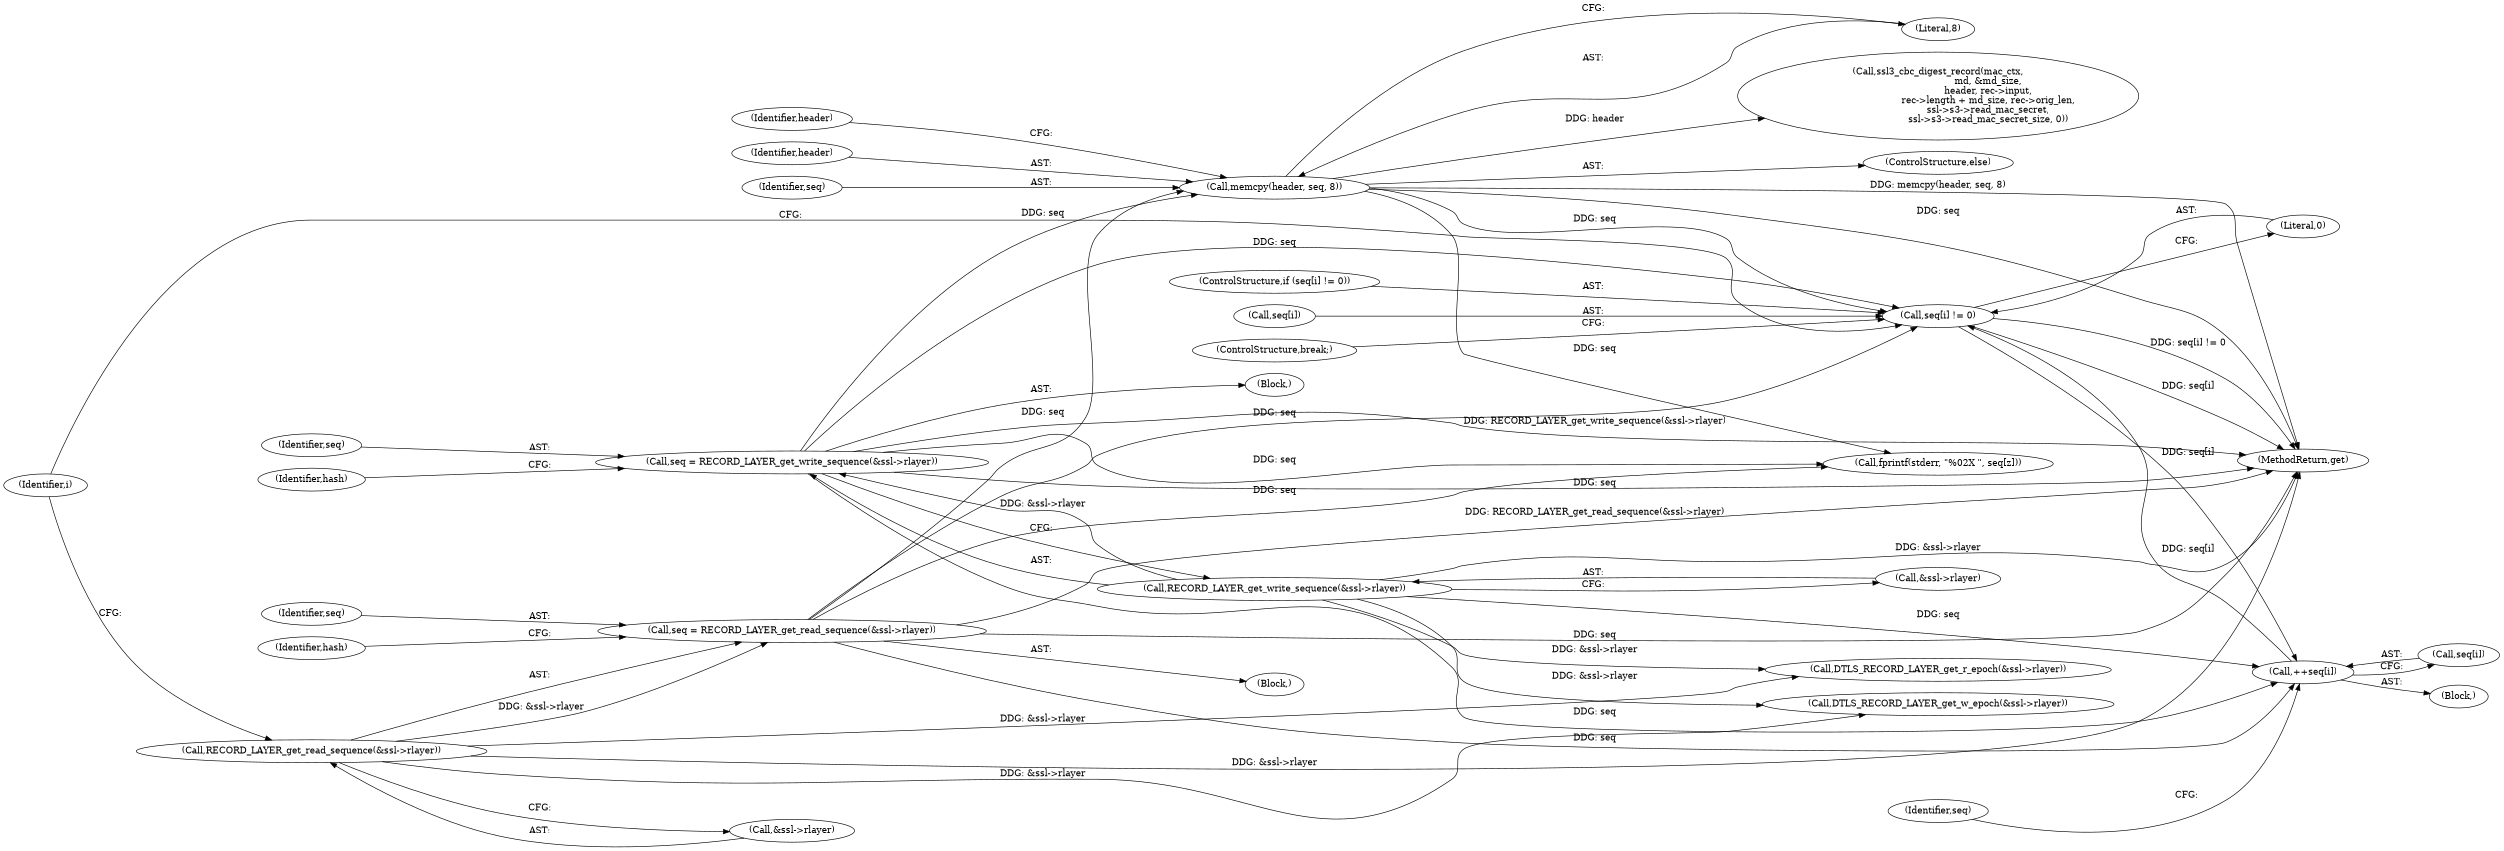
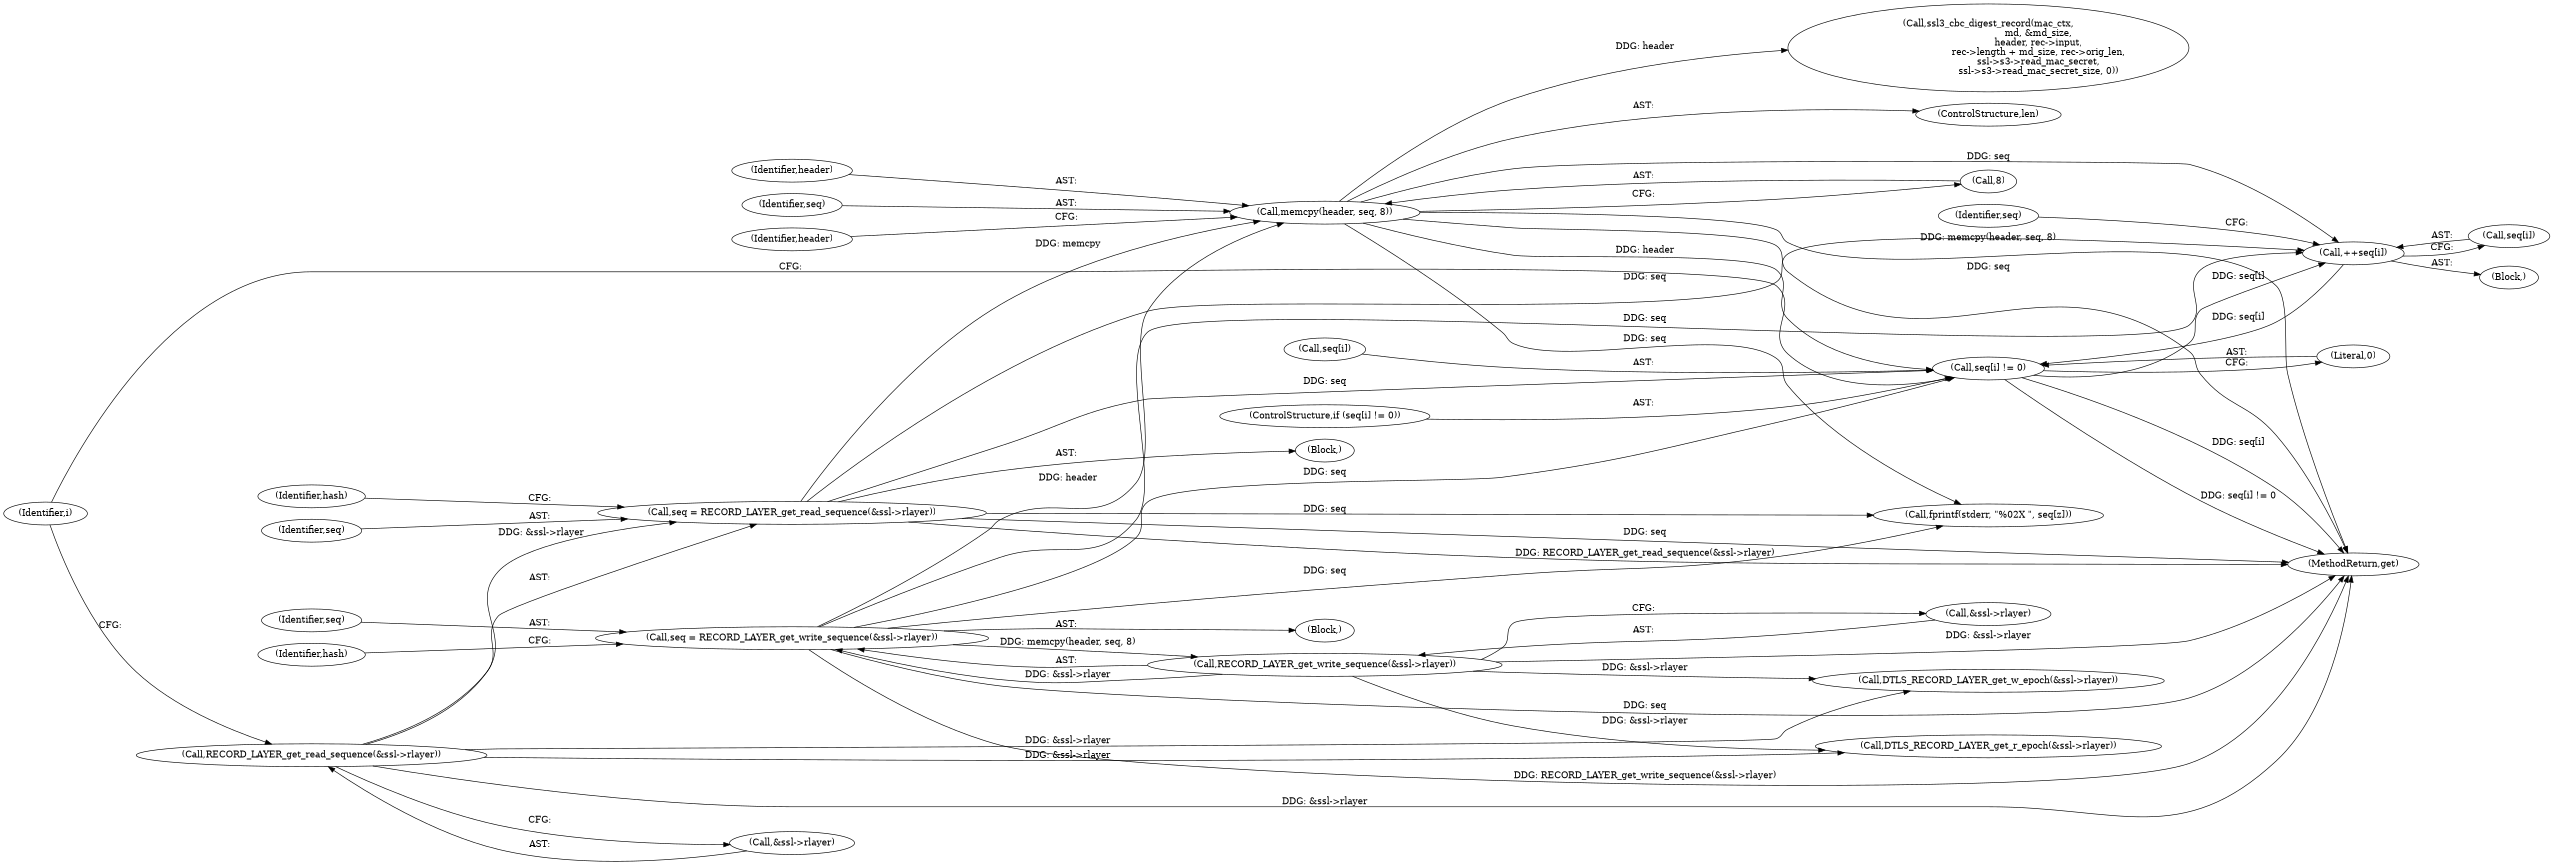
(1938, 29) -> (1988, 181)
(1938, 163) -> (1988, 115)
(1043, 213) -> (1068, 478)
(1595, 219) -> (1645, 251)
(1275, 351) -> none
(1043, 413) -> (1068, 244)
(1043, 528) -> (1068, 642)
(1830, 626) -> (1855, 162)
